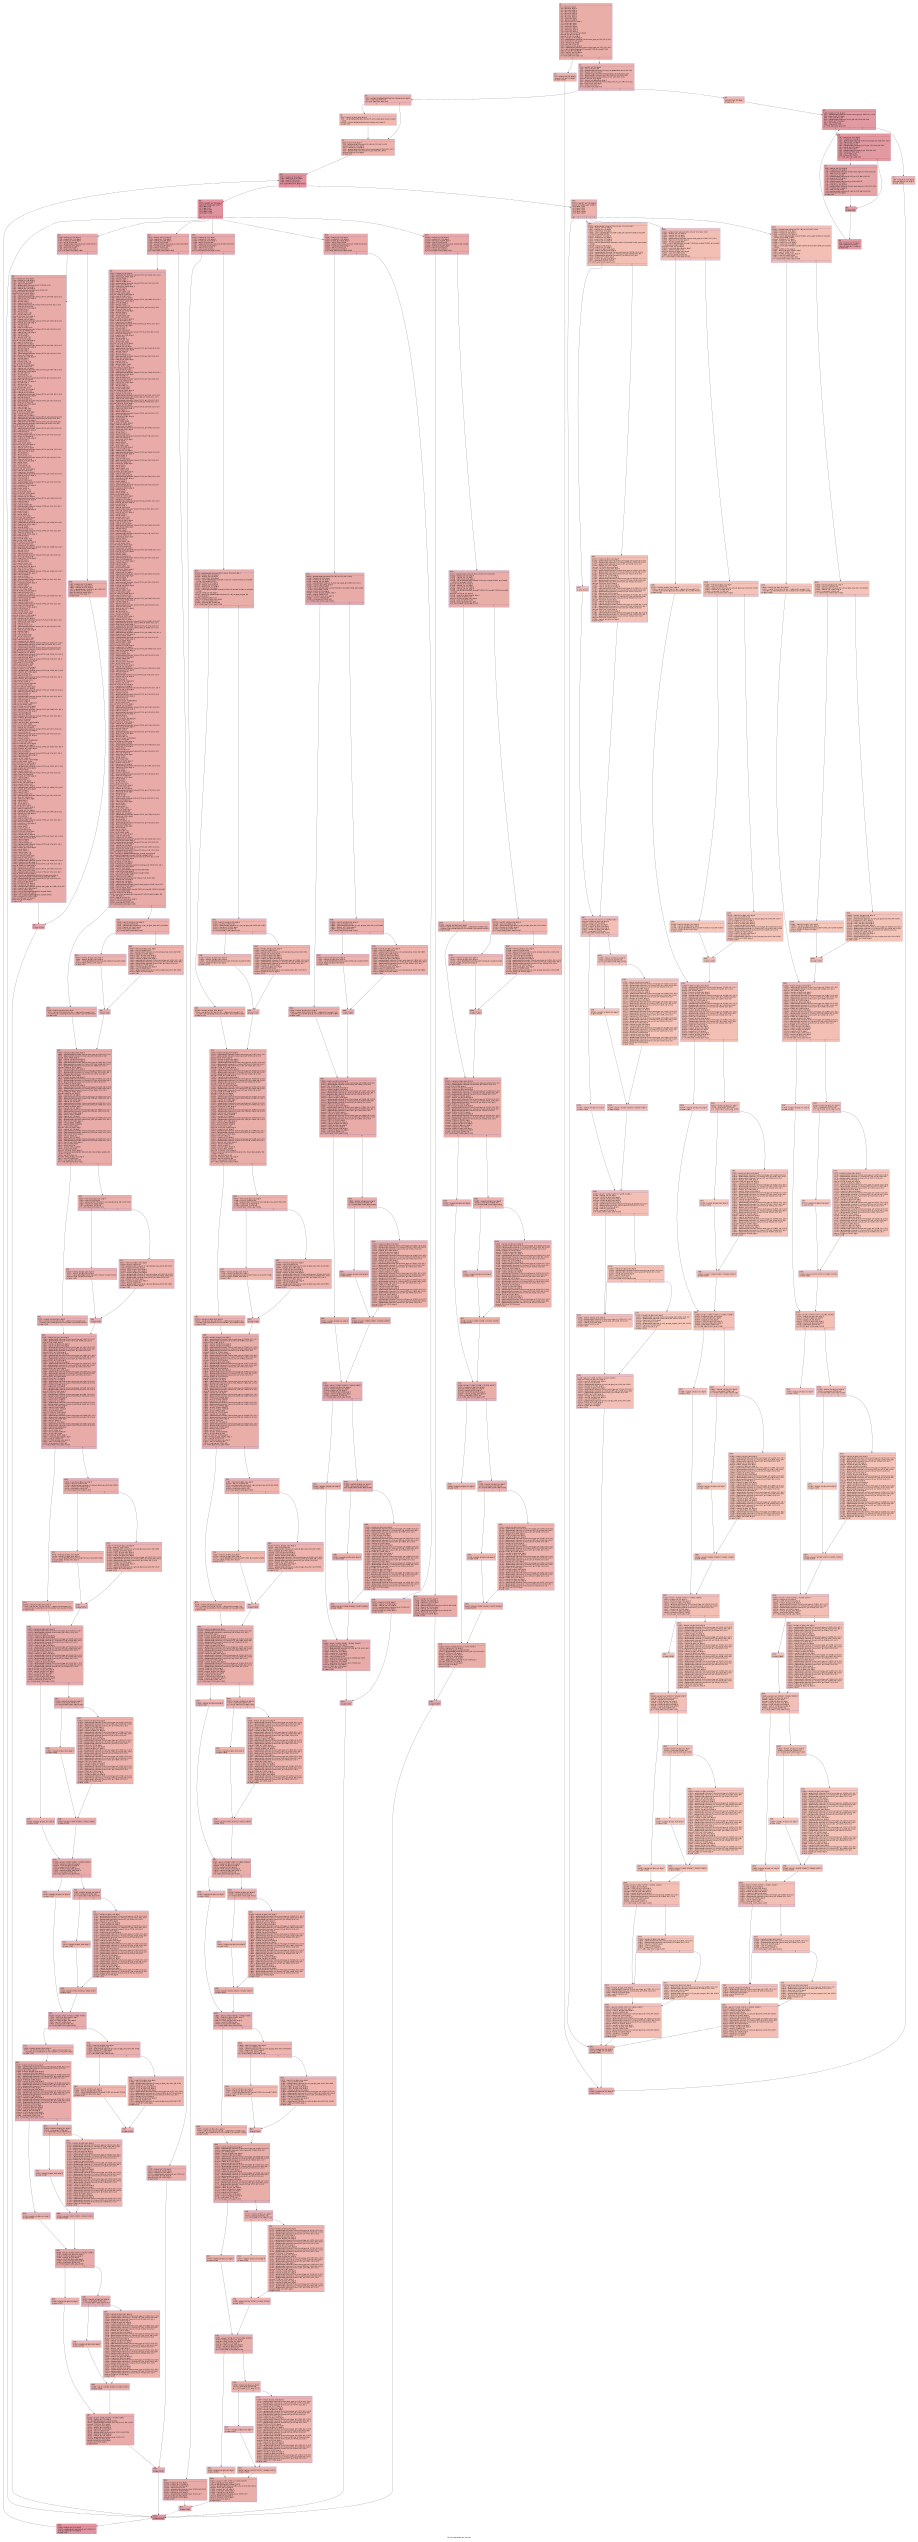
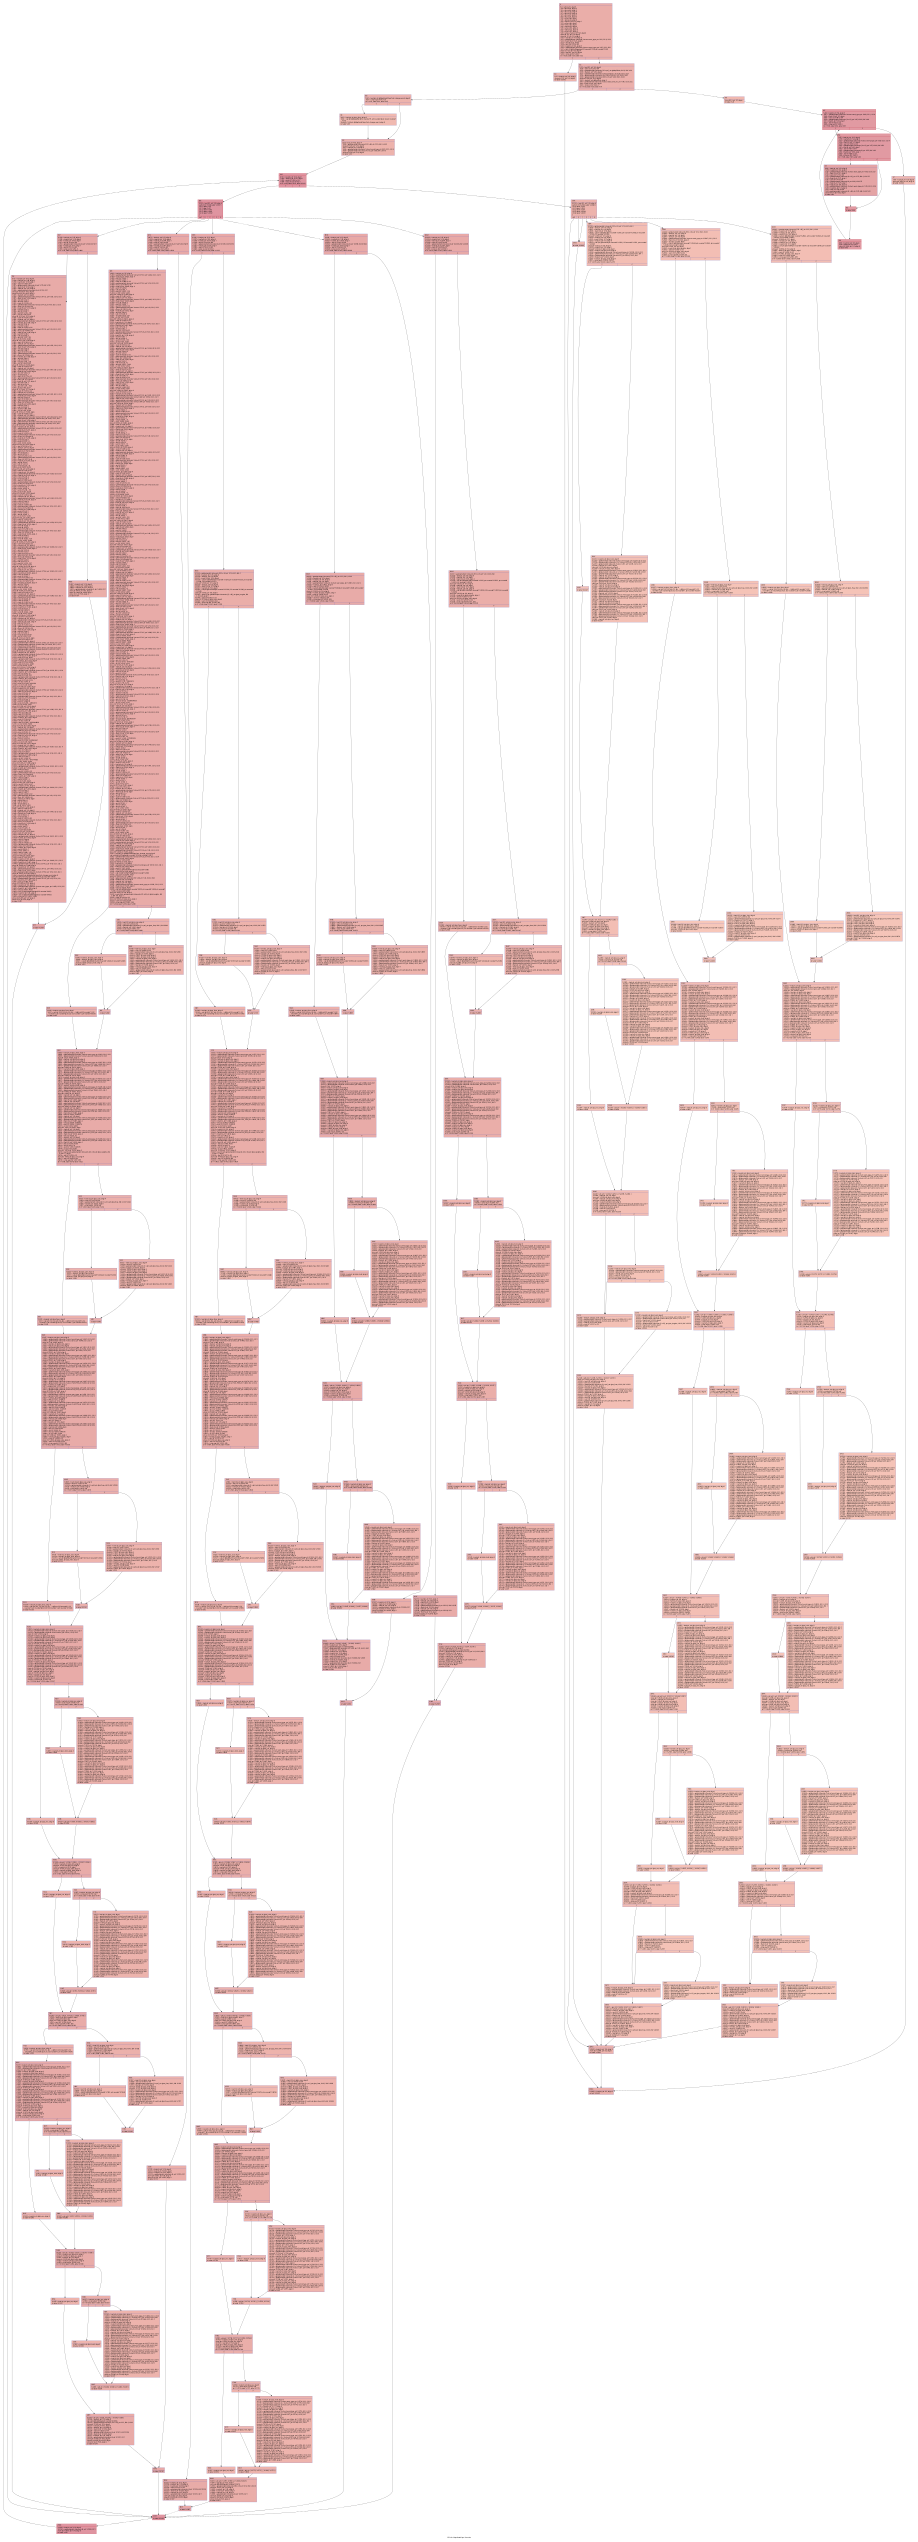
none -> (579, 244)
